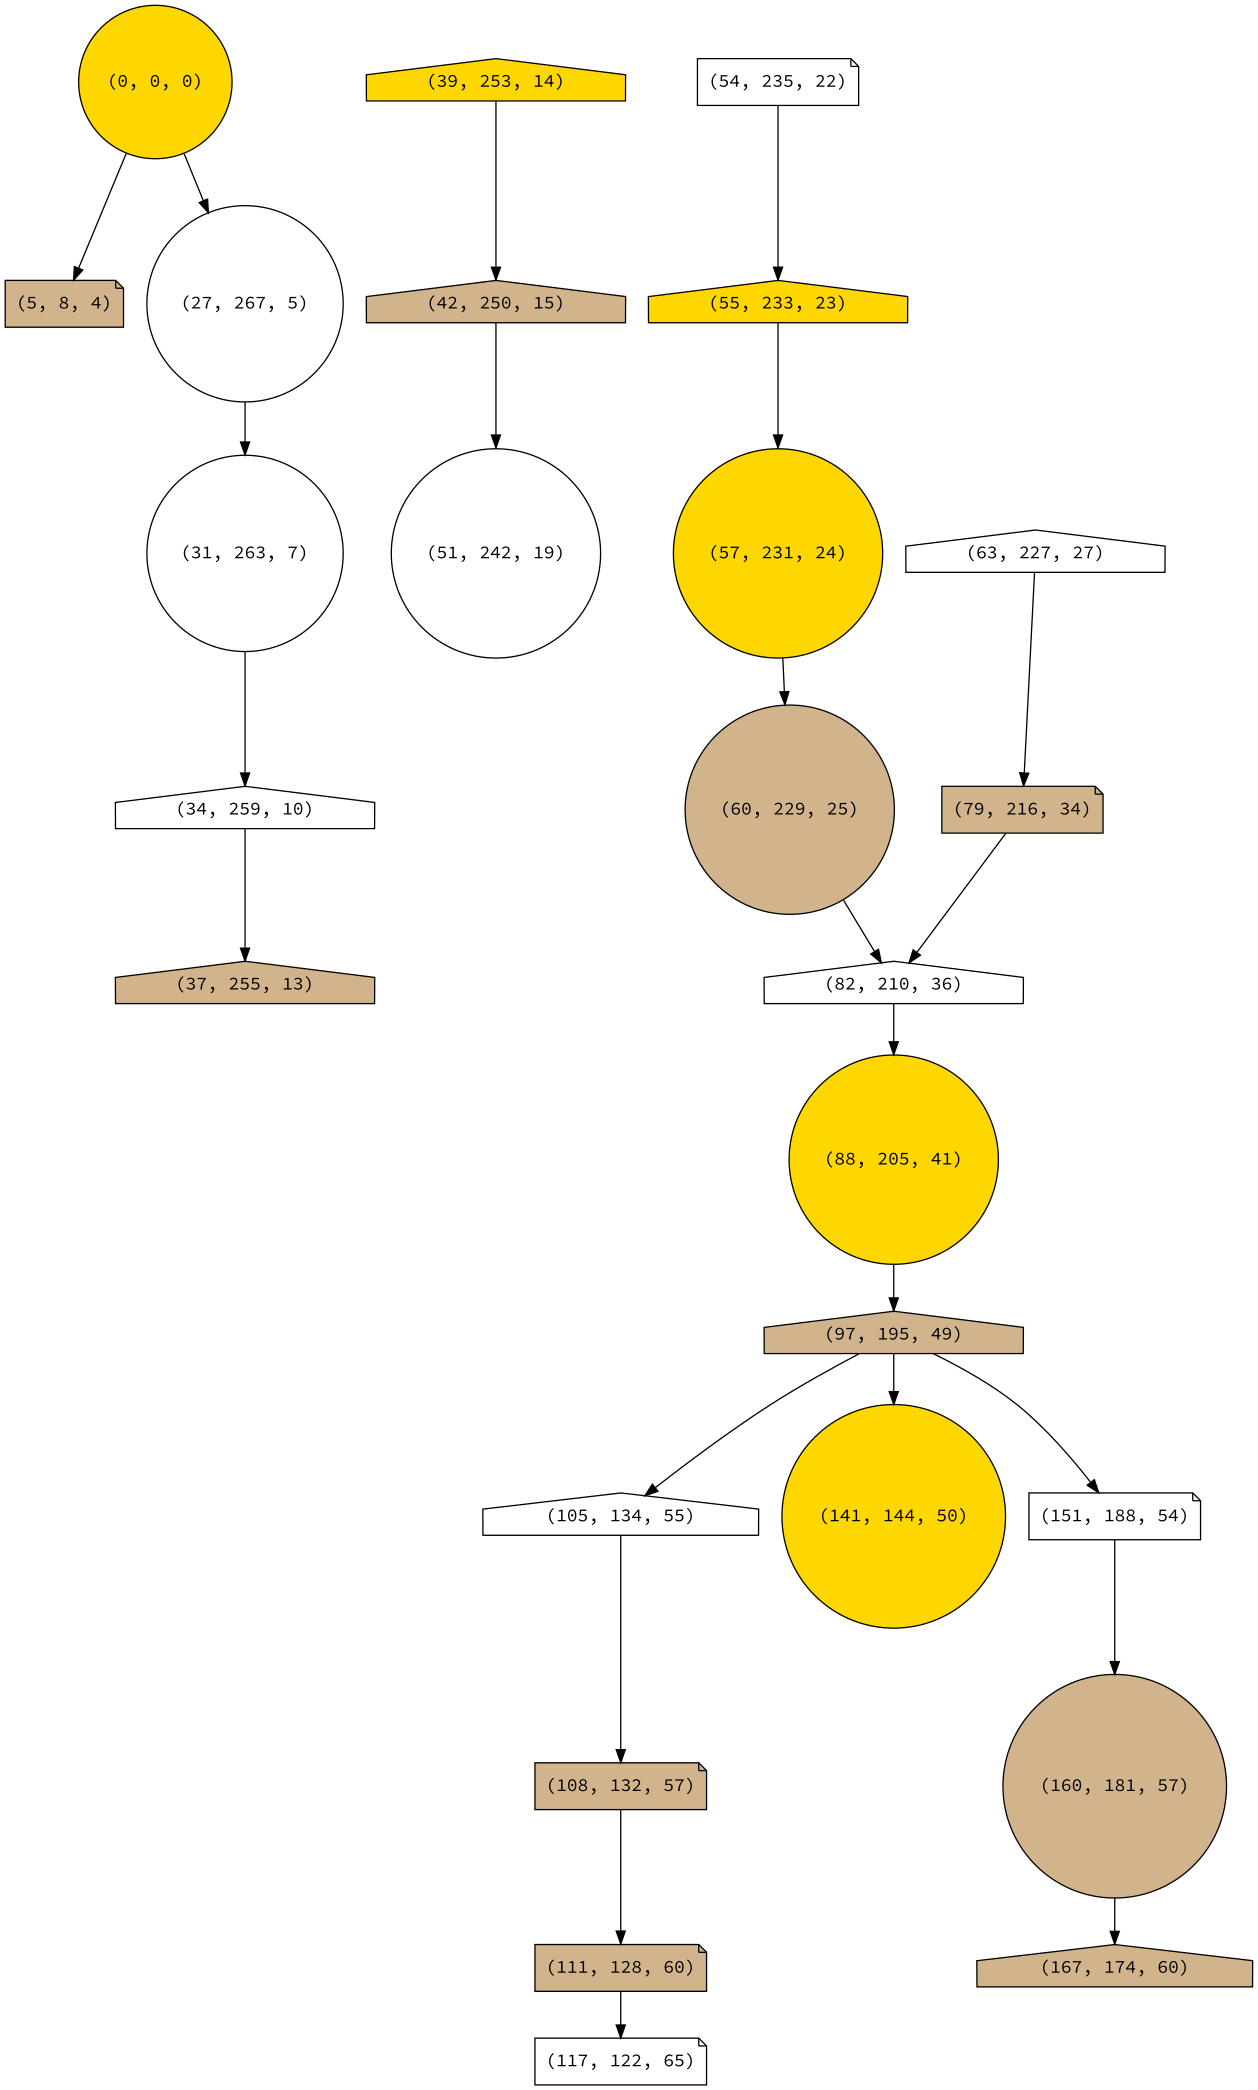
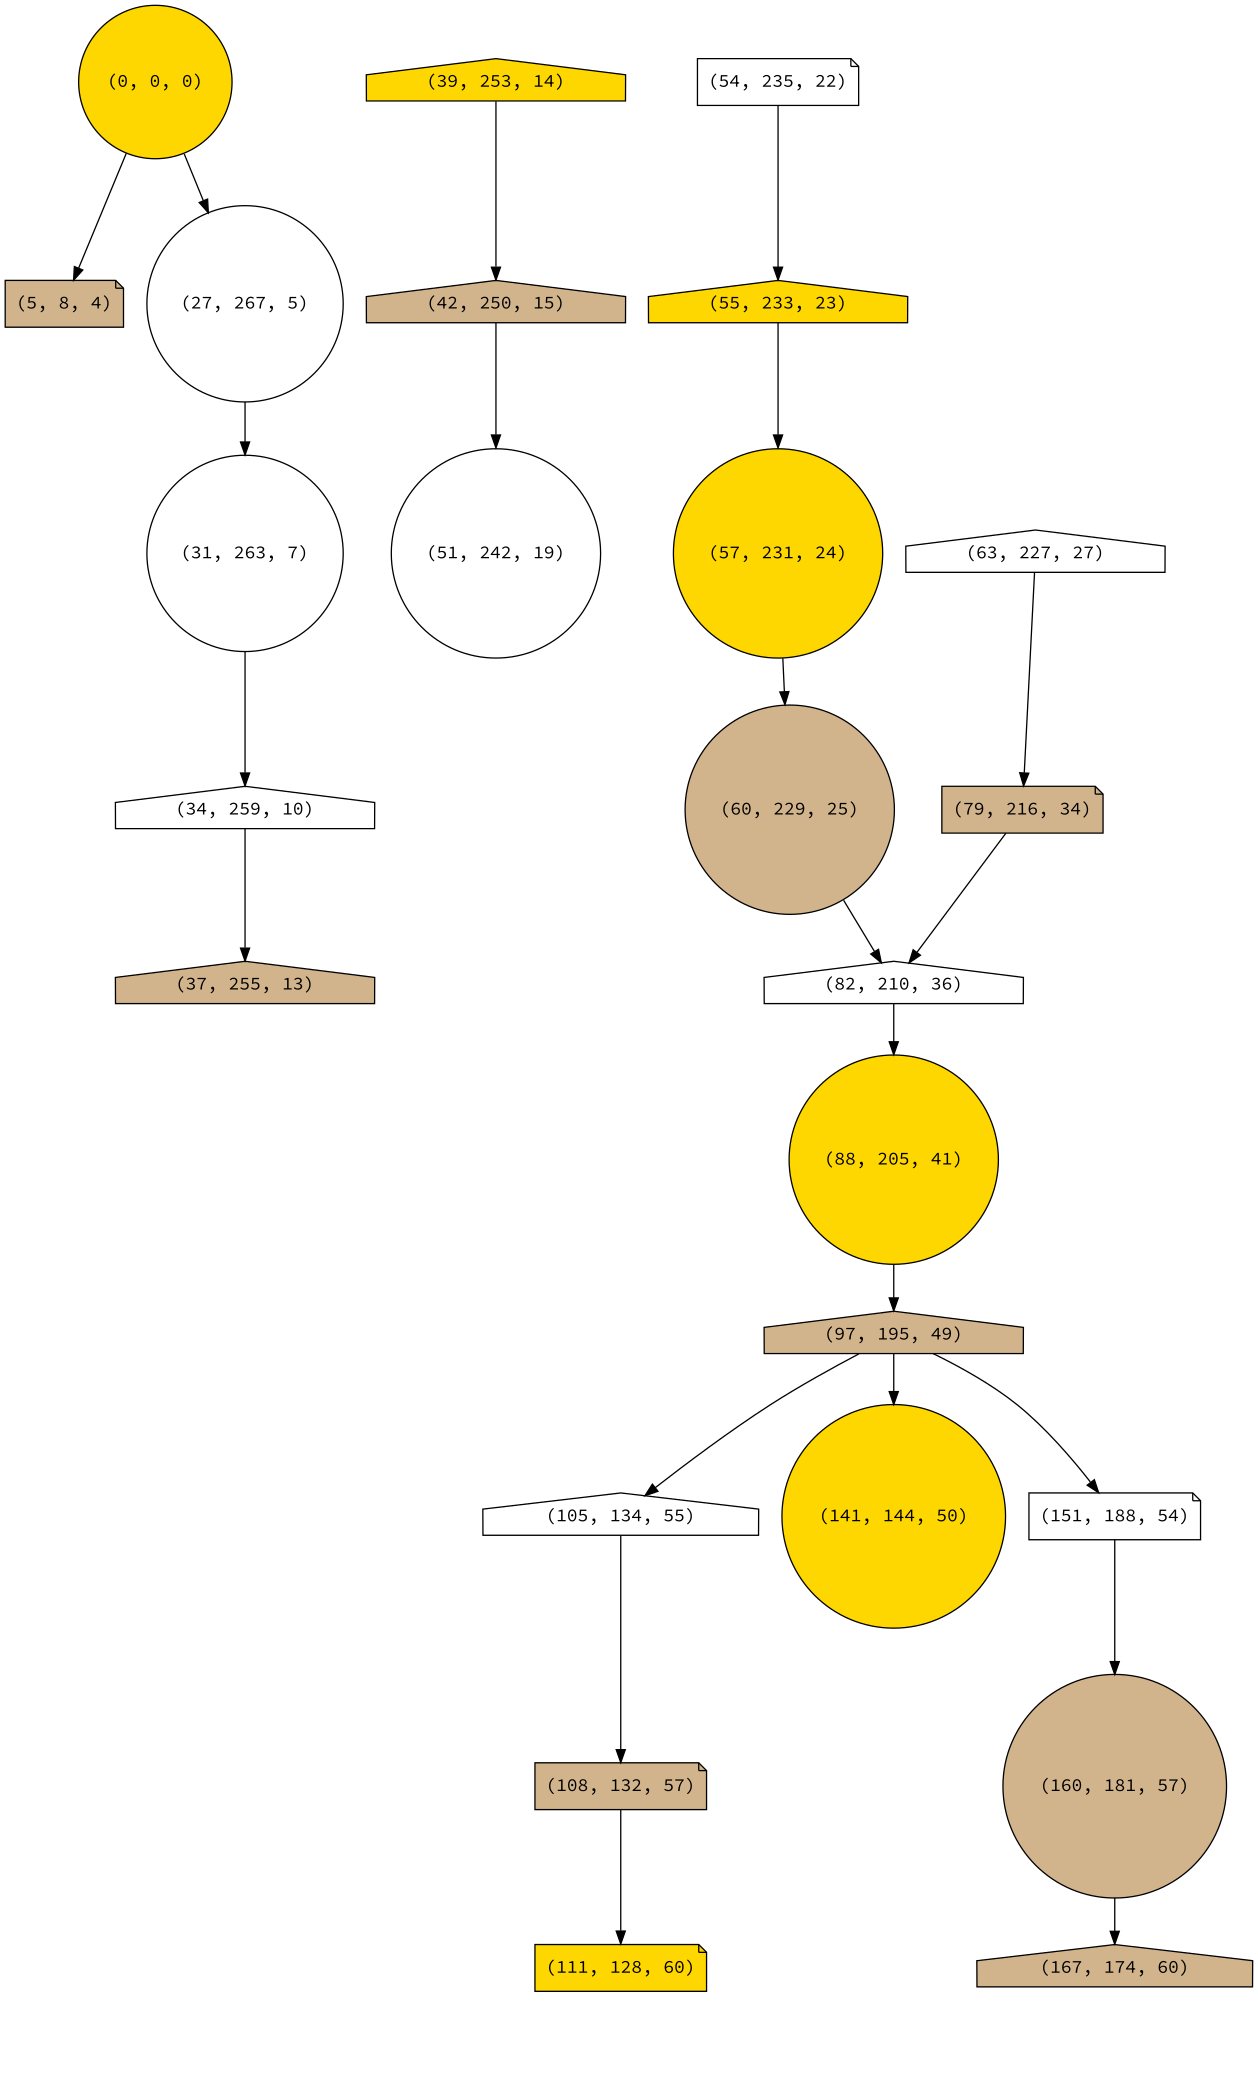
(621, 1968) -> (621, 1968)
(621, 2062) -> none
